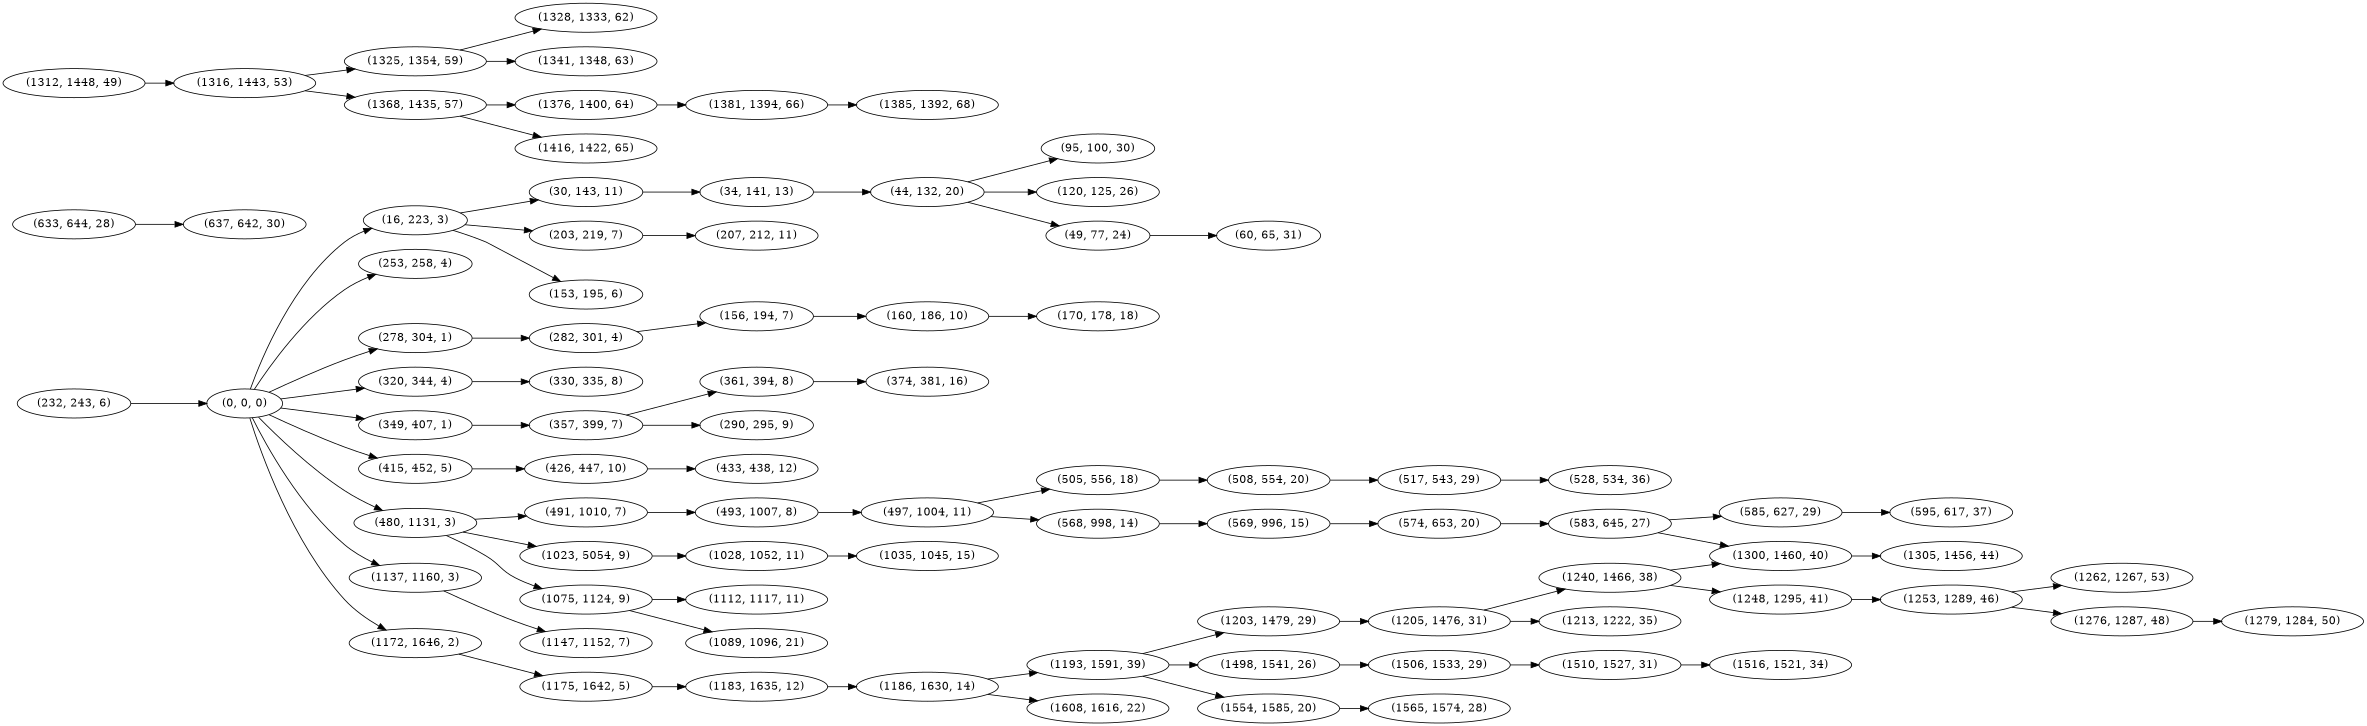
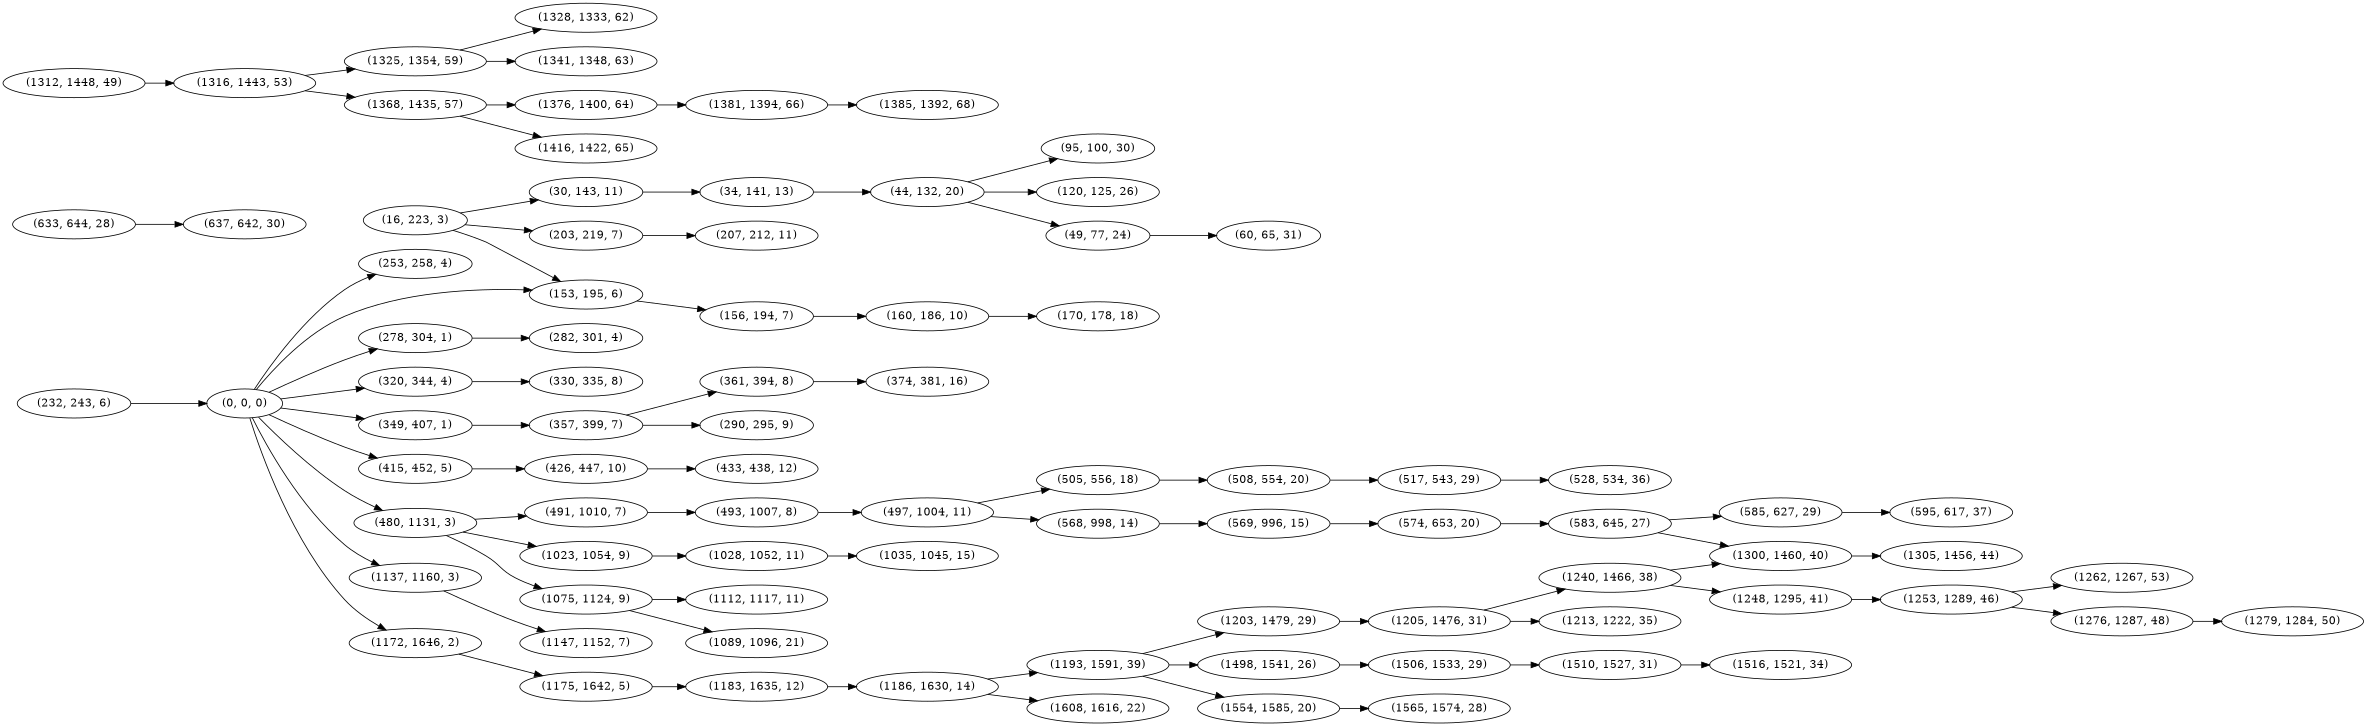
(294, 300) -> (376, 305)
(667, 328) -> (667, 305)
(586, 556) -> (586, 556)
